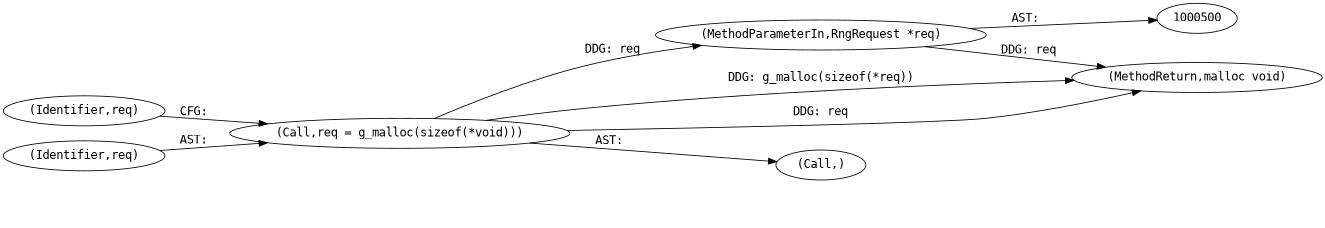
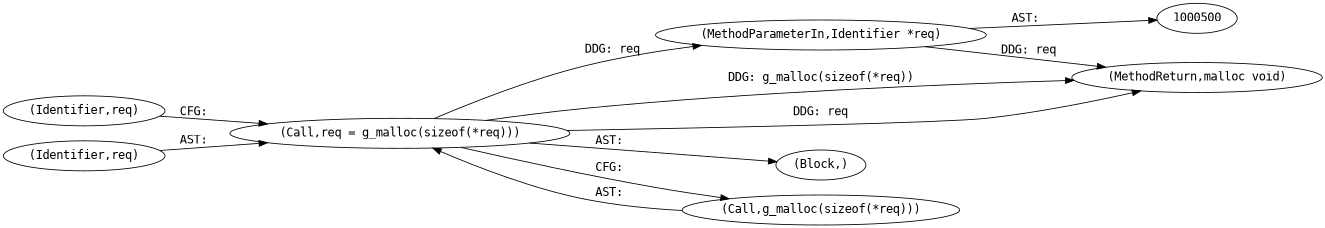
(821, 35) -> (821, 35)
(400, 133) -> (400, 133)
(821, 165) -> (821, 165)
none -> (821, 210)
